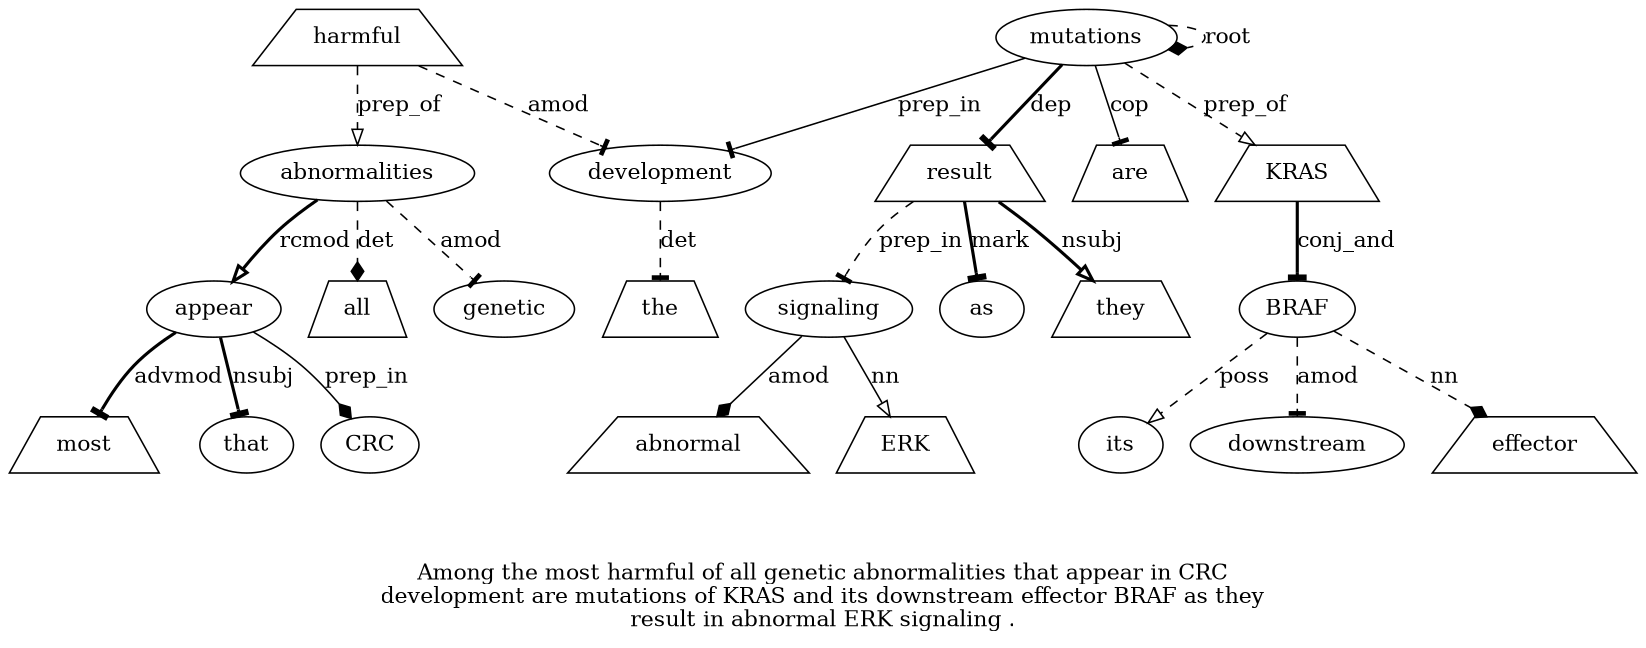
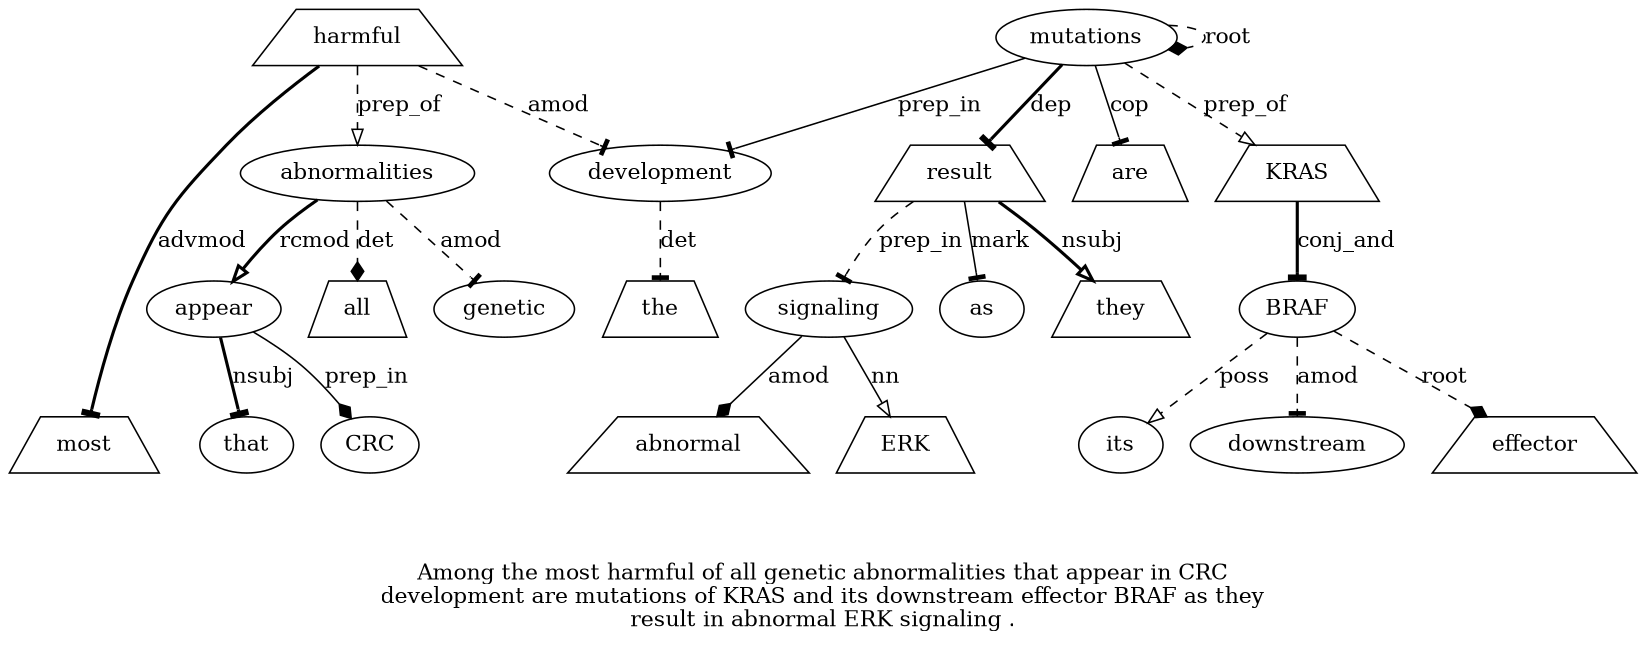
(970, 237) -> (970, 237)
(134, 366) -> (168, 213)
(1445, 377) -> (1445, 377)
